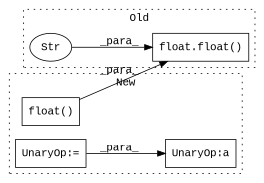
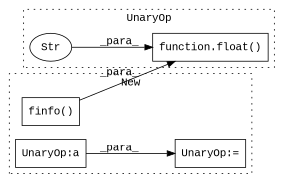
(139, 18) -> (149, 18)
(201, 47) -> (210, 47)
(51, 112) -> (51, 112)
(122, 153) -> (126, 153)
